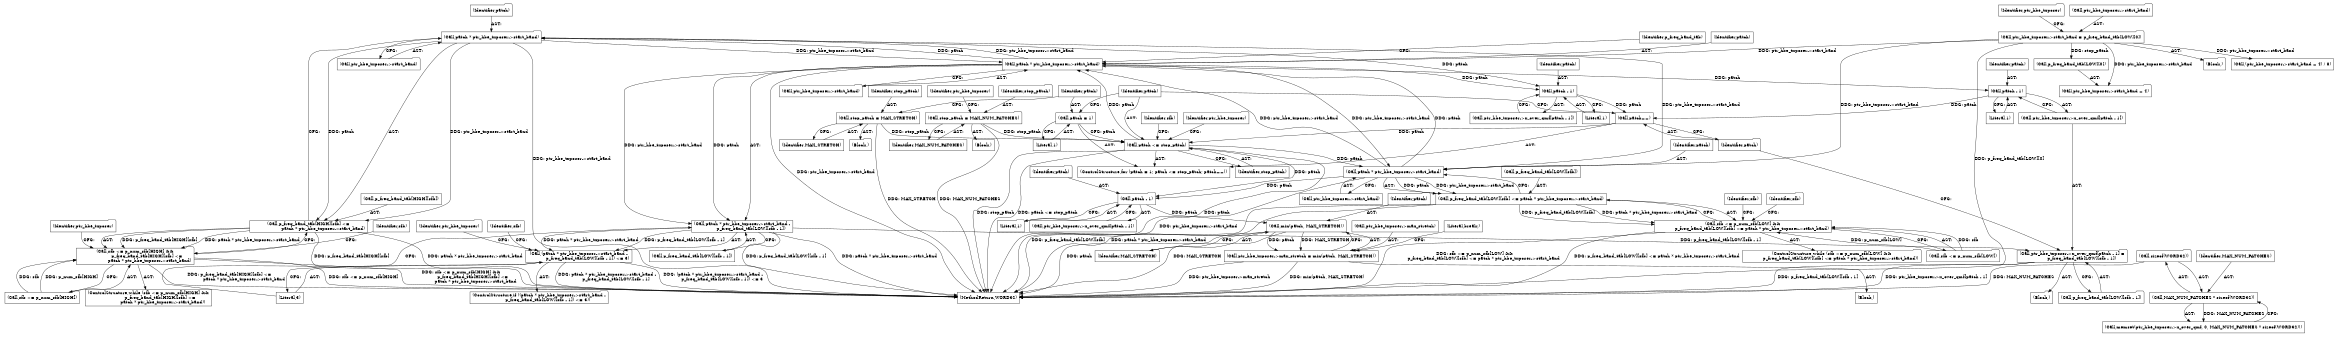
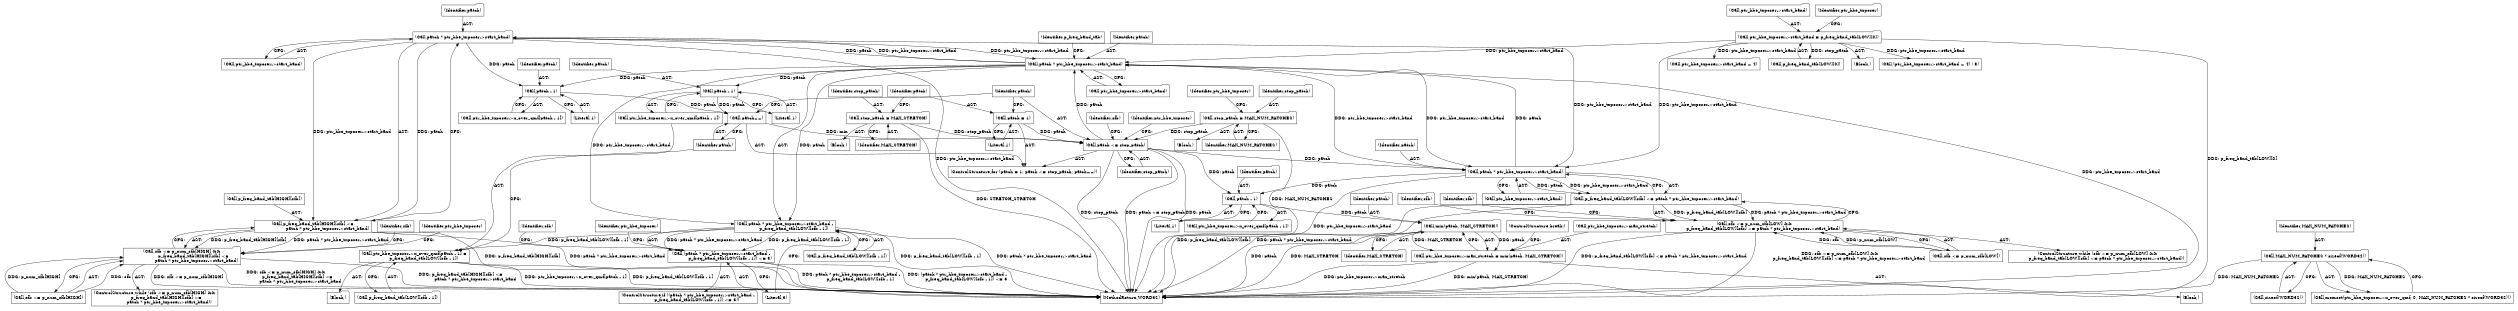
(2087, 77) -> (1798, 52)
(1076, 118) -> (1013, 118)
(1634, 118) -> (747, 118)
(1103, 132) -> (1053, 132)
(1411, 132) -> (837, 132)
(1541, 172) -> none
(912, 199) -> (1006, 199)
(1463, 226) -> (1537, 226)
(2164, 256) -> (2278, 298)
(2184, 277) -> (2312, 277)
(1872, 288) -> (1719, 296)
(2204, 298) -> (2315, 256)
